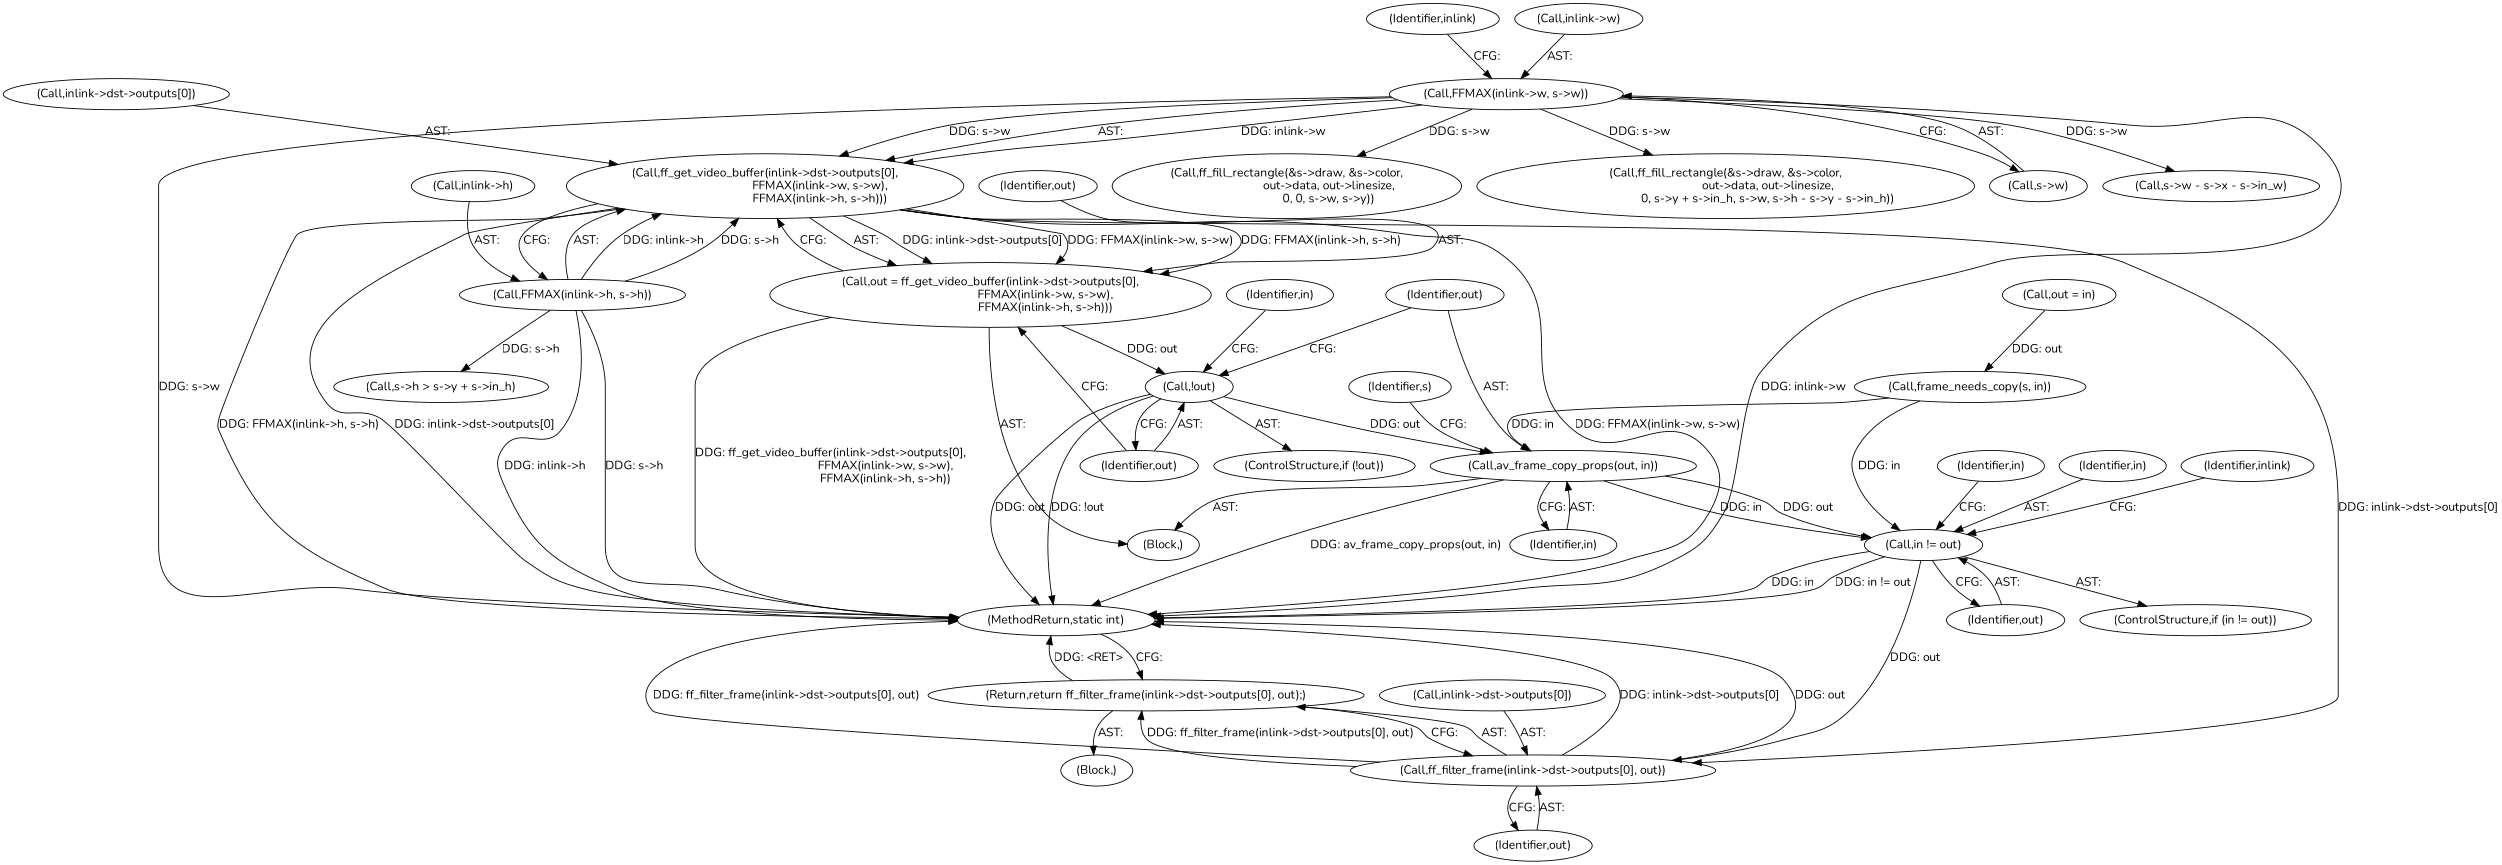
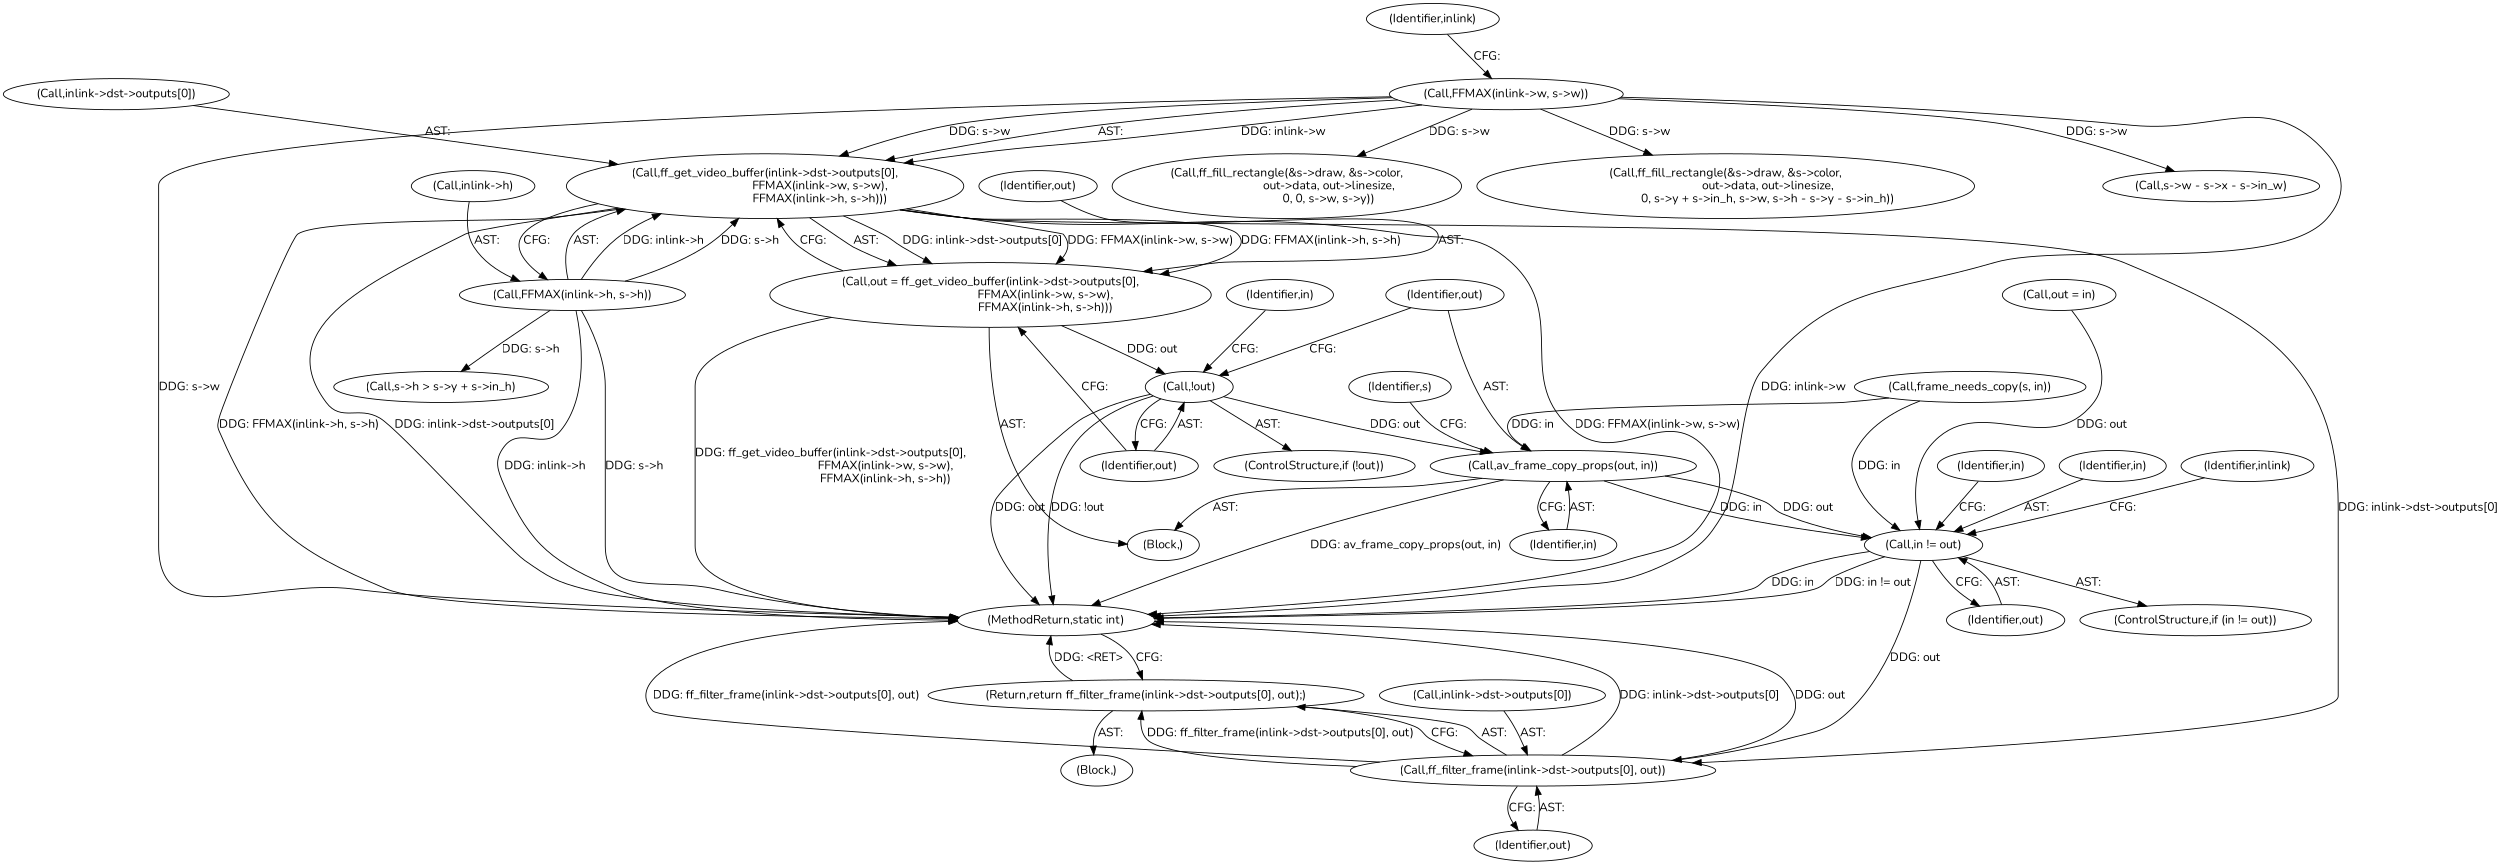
(1579, 19) -> none
(2038, 186) -> none
(2018, 338) -> (2024, 426)
